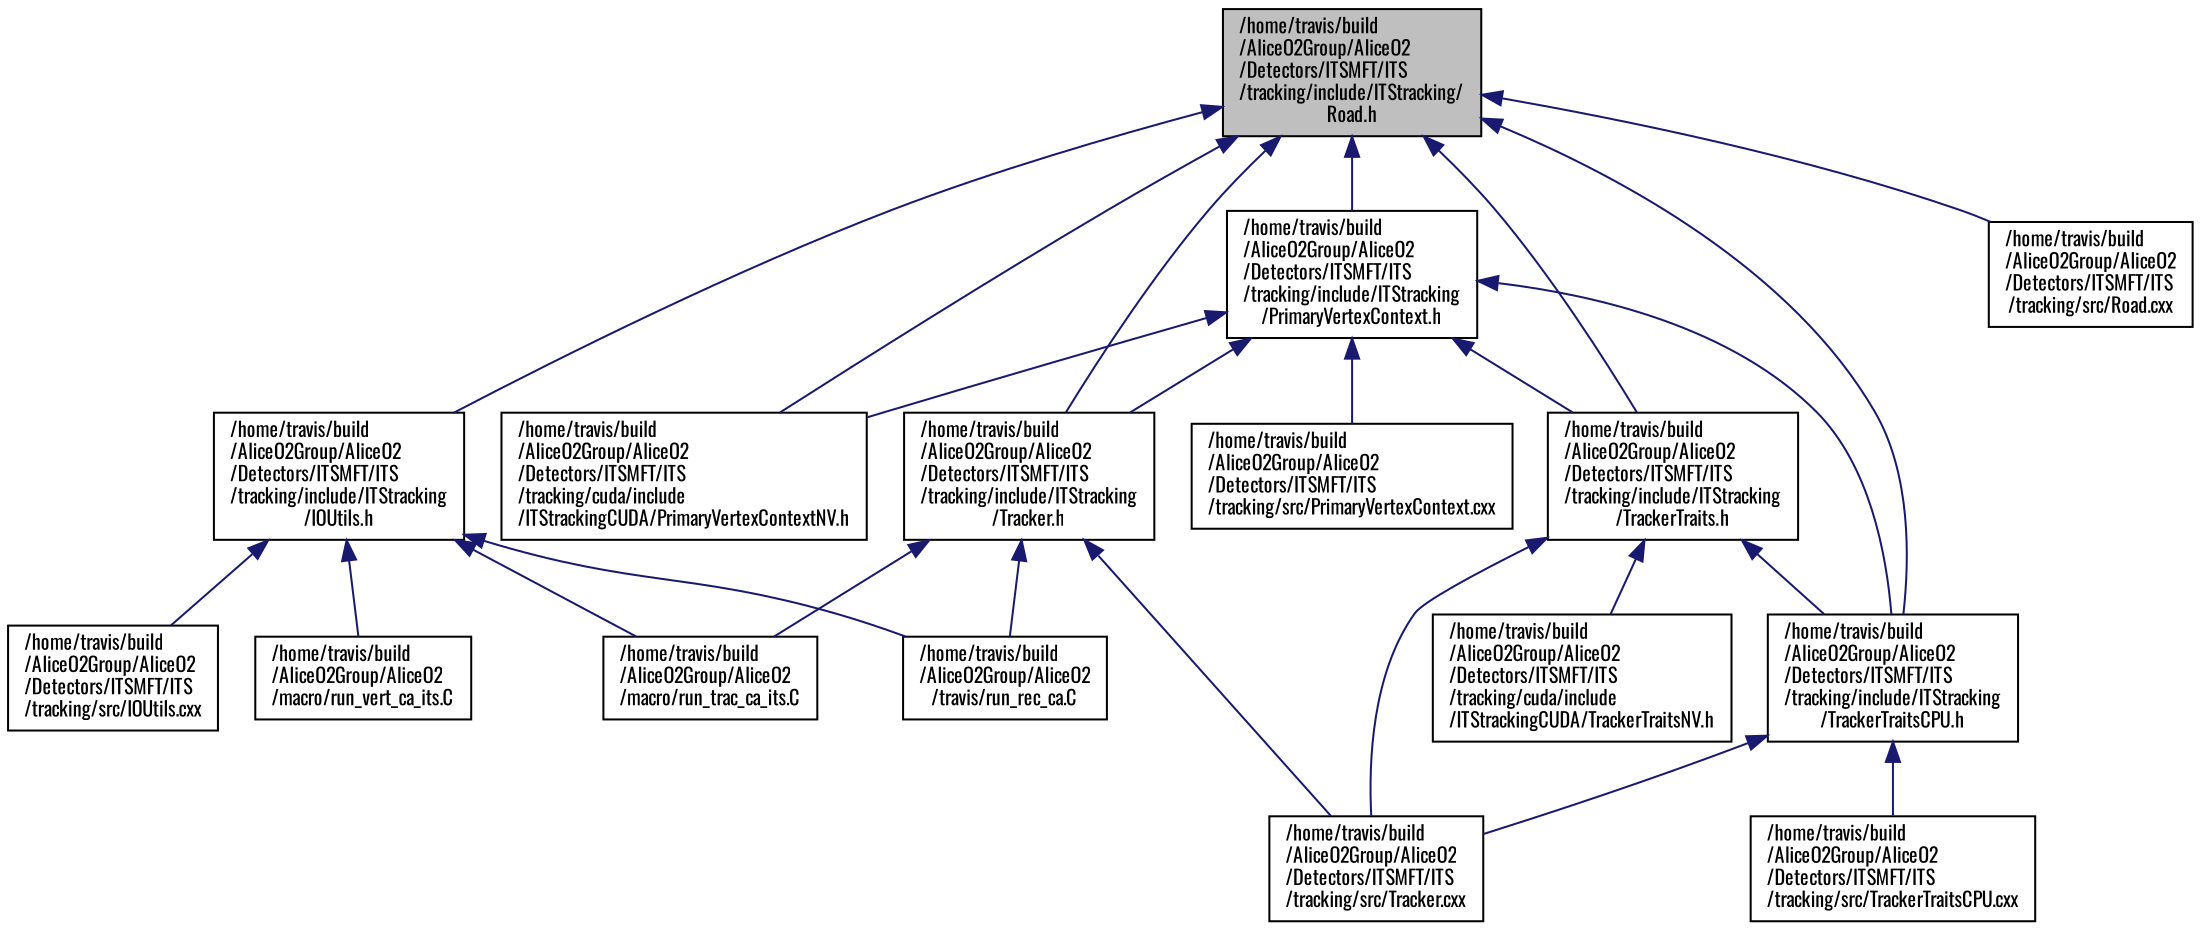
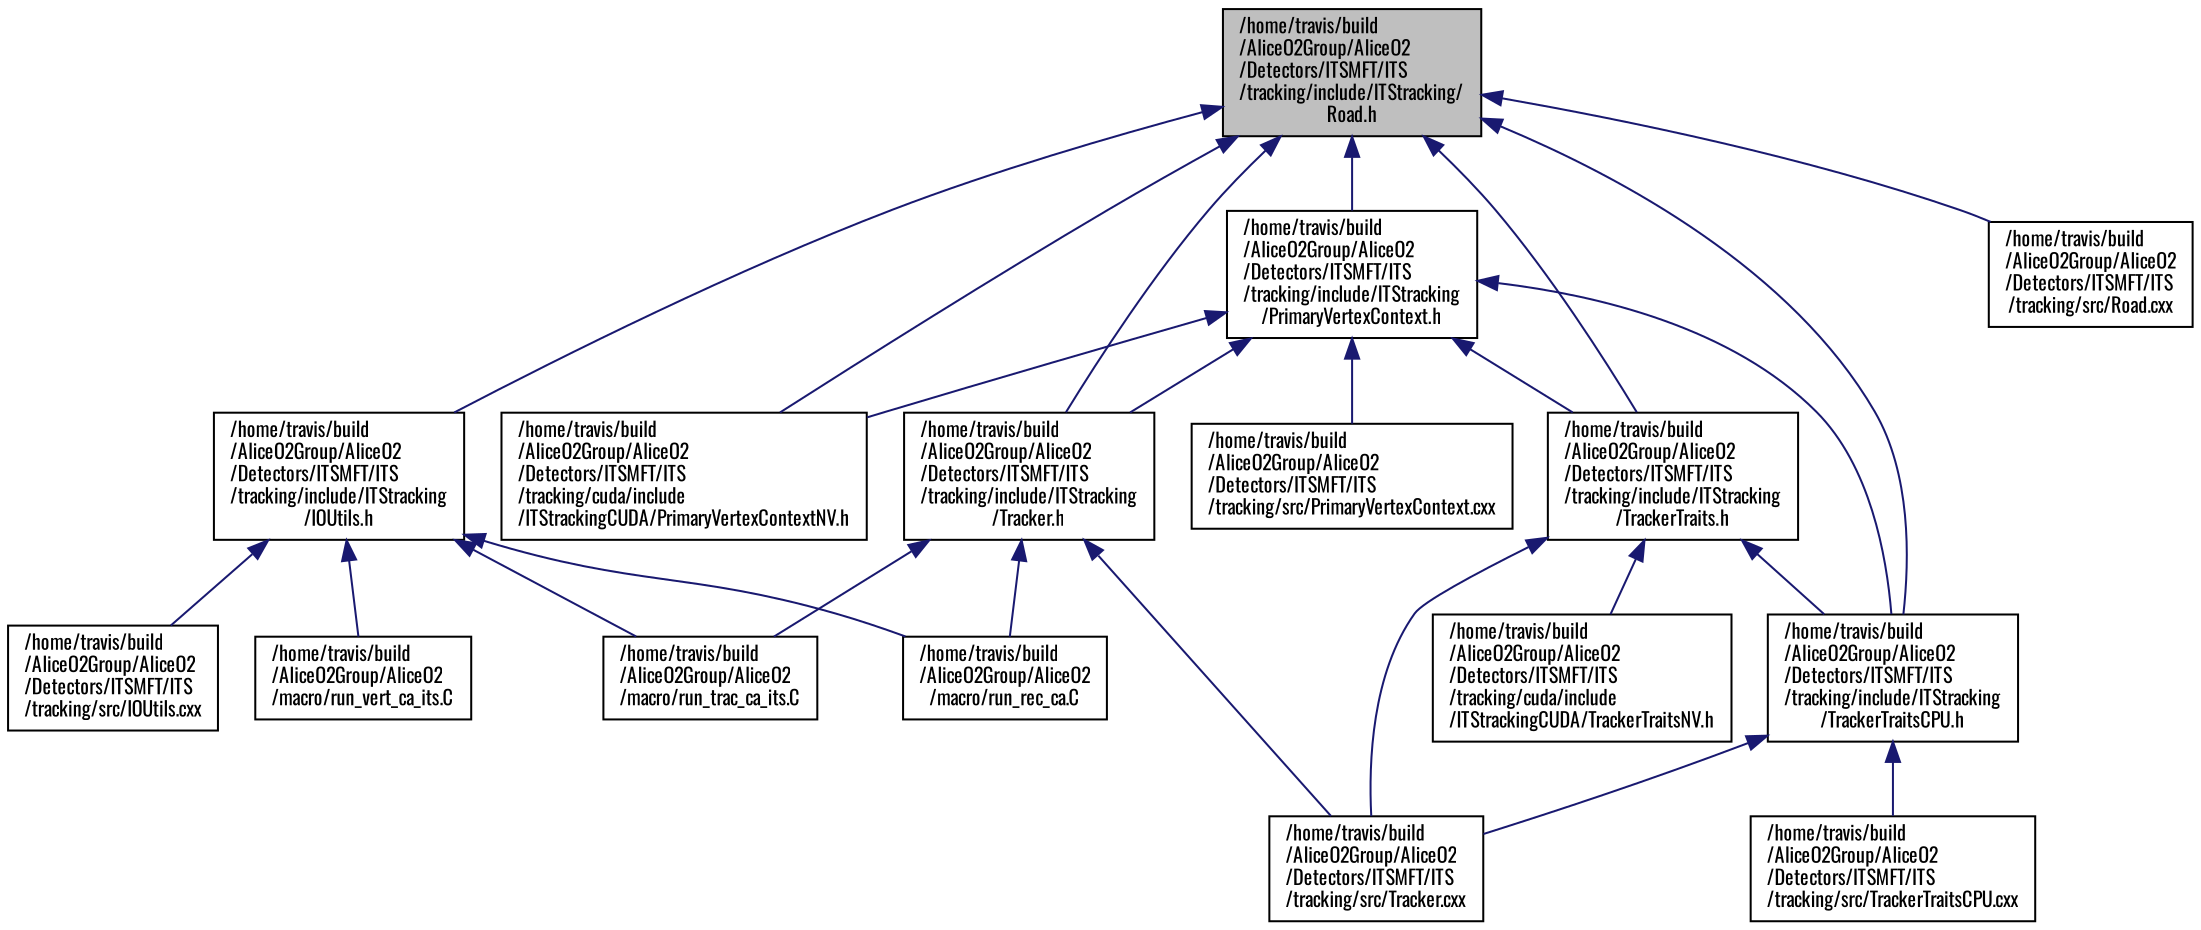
(1005, 678) -> (1005, 678)
